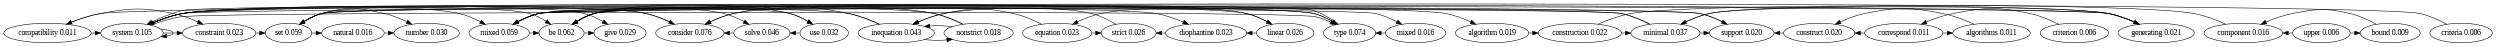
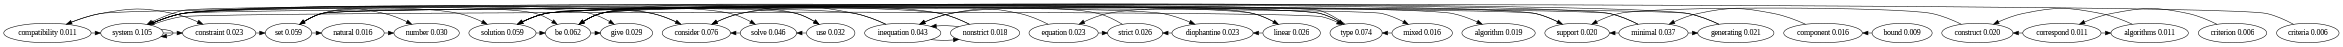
(499, 33) -> (502, 33)
(1580, 33) -> none
(2321, 33) -> none
